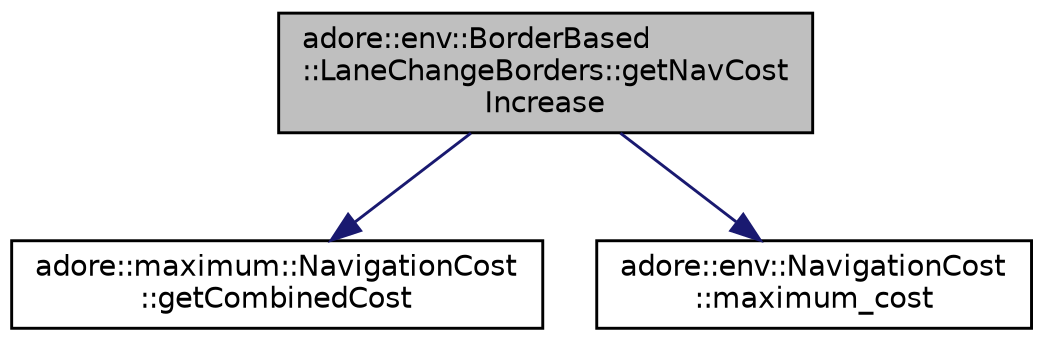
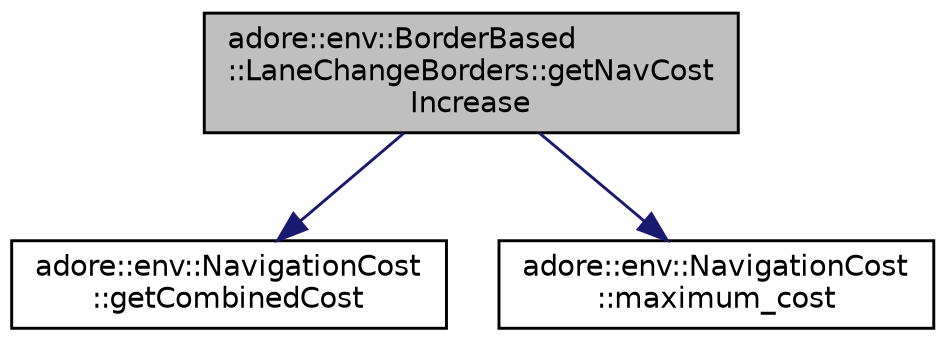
(277, 285) -> (229, 285)
